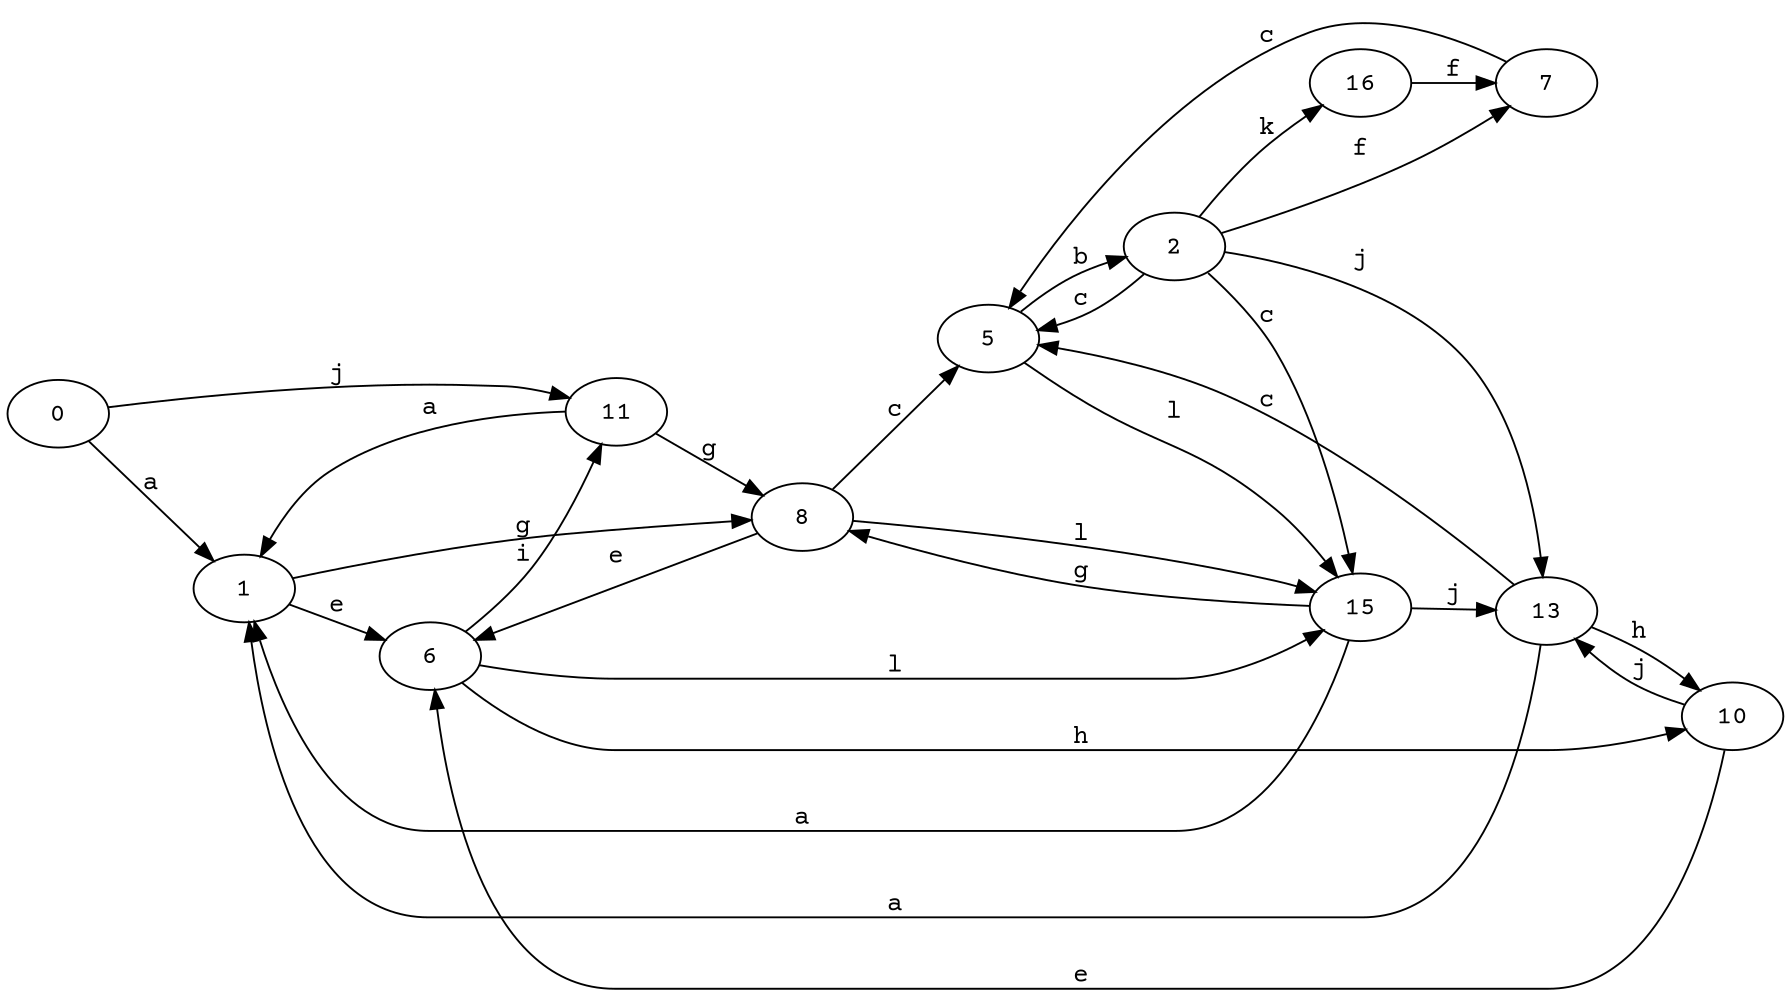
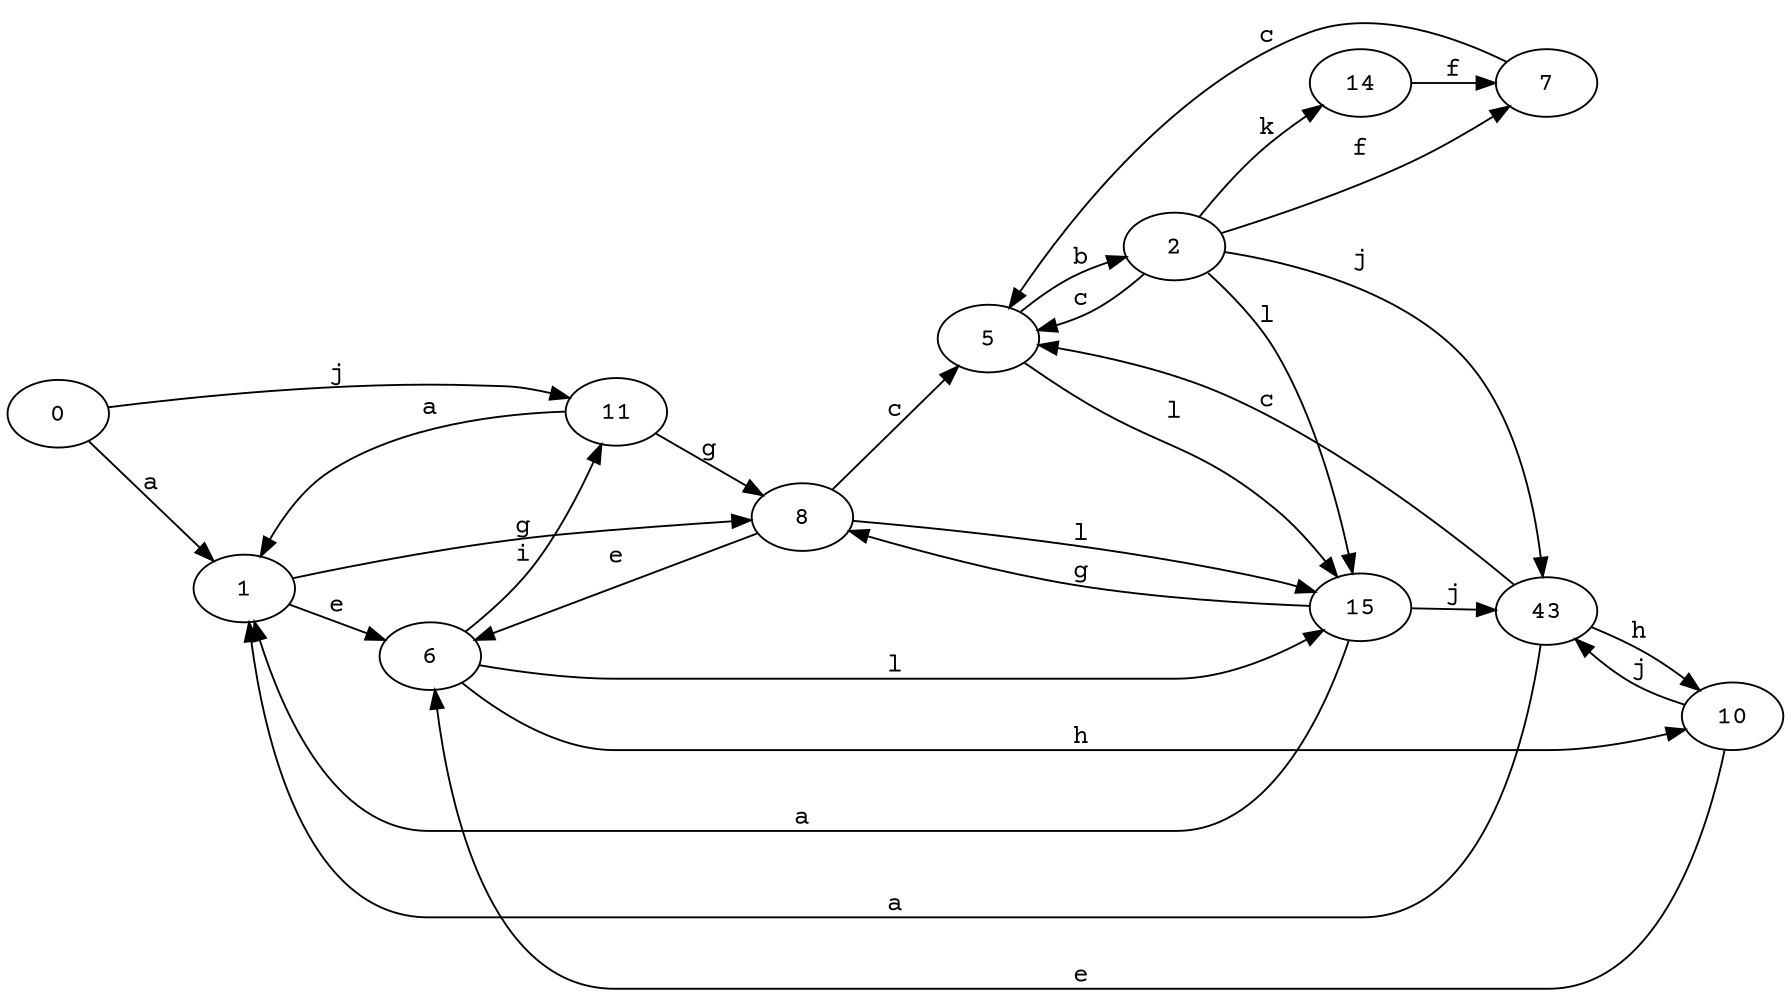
(1361, 83) -> (1361, 83)
(1267, 315) -> (1267, 315)
(1547, 611) -> (1547, 611)
